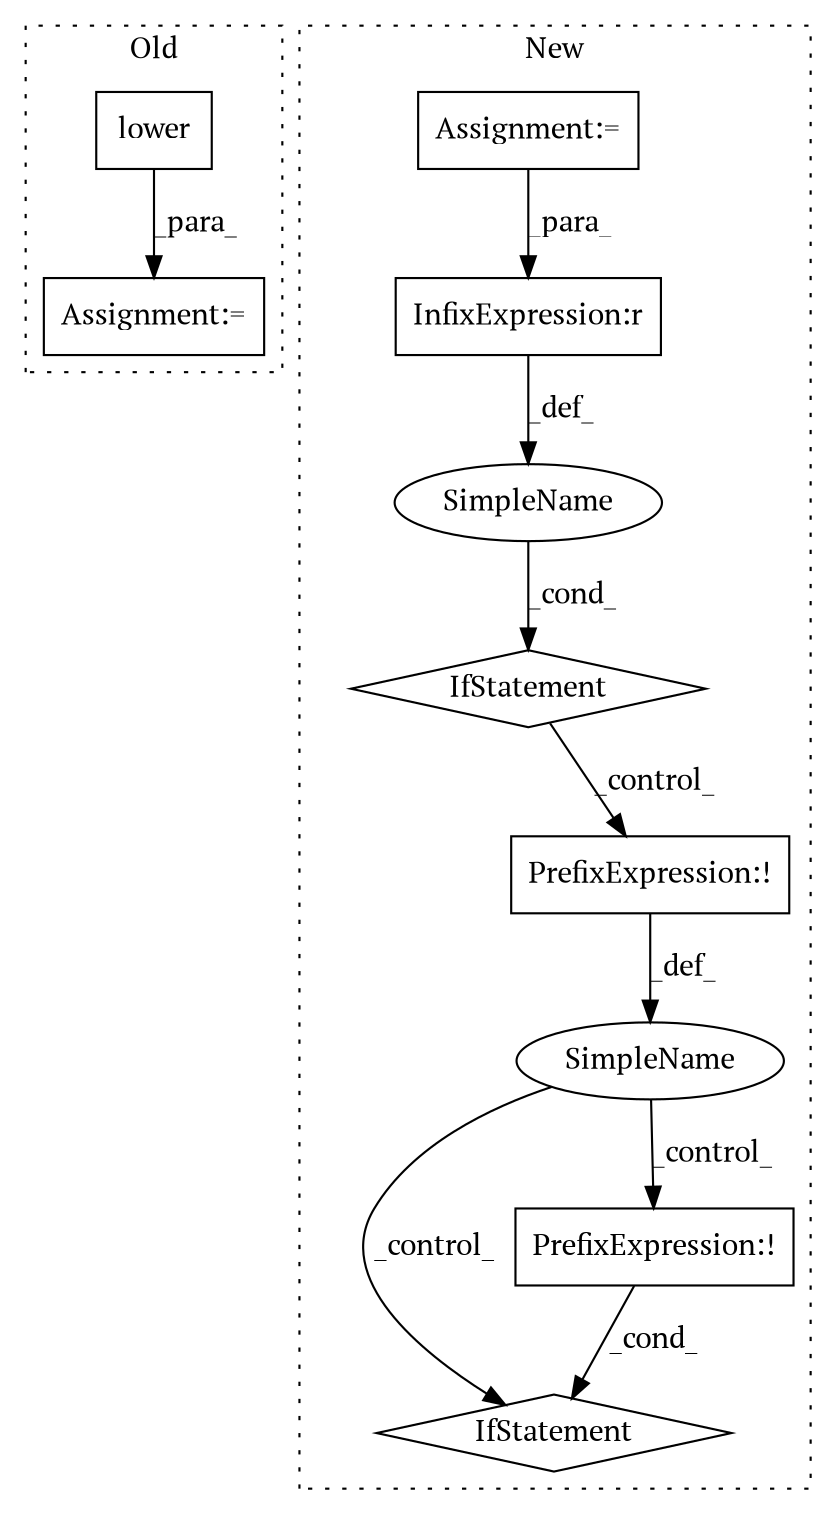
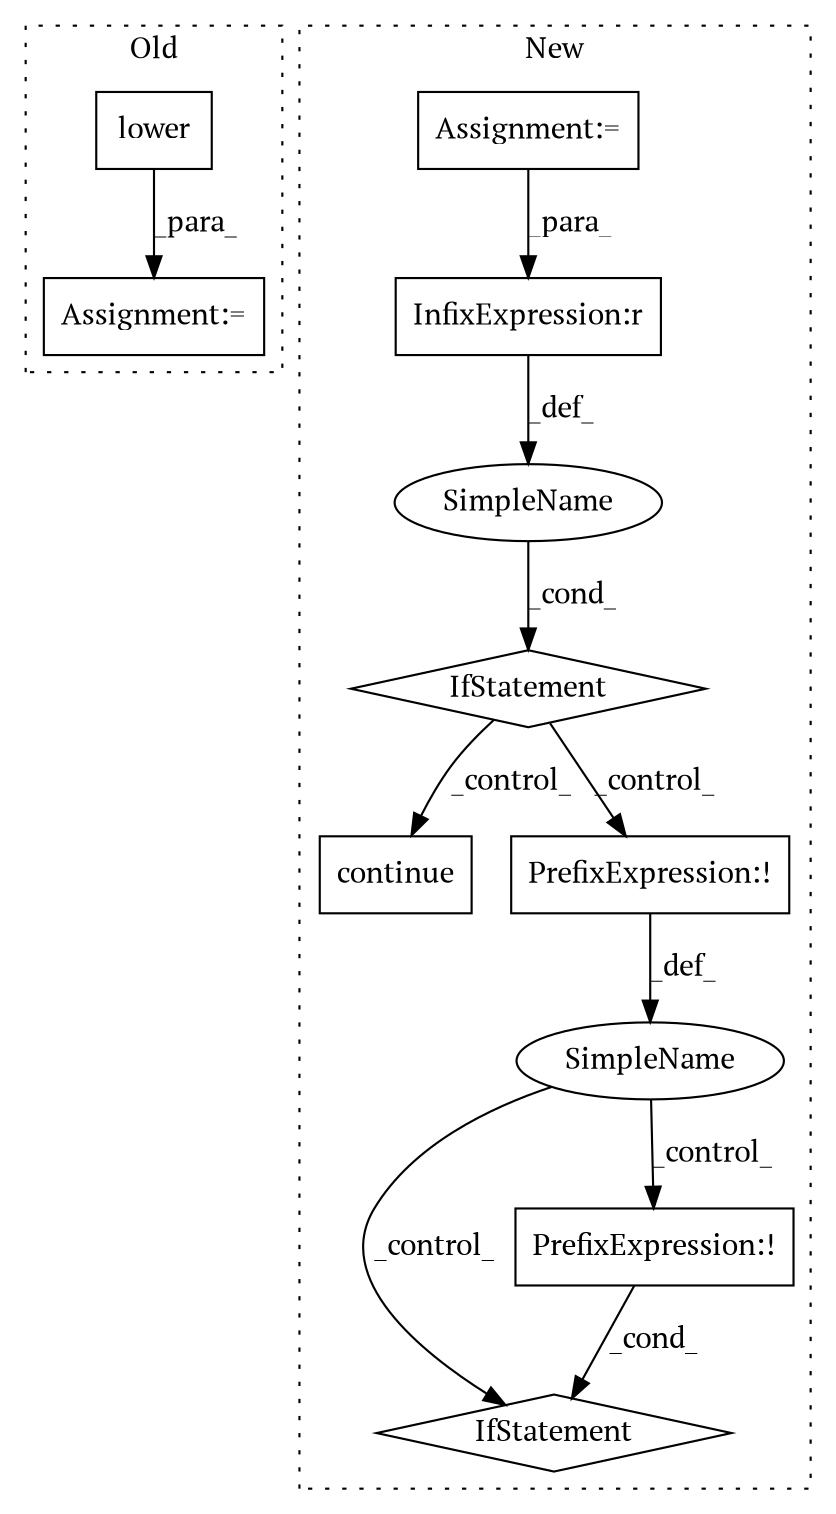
none -> (396, 875)
